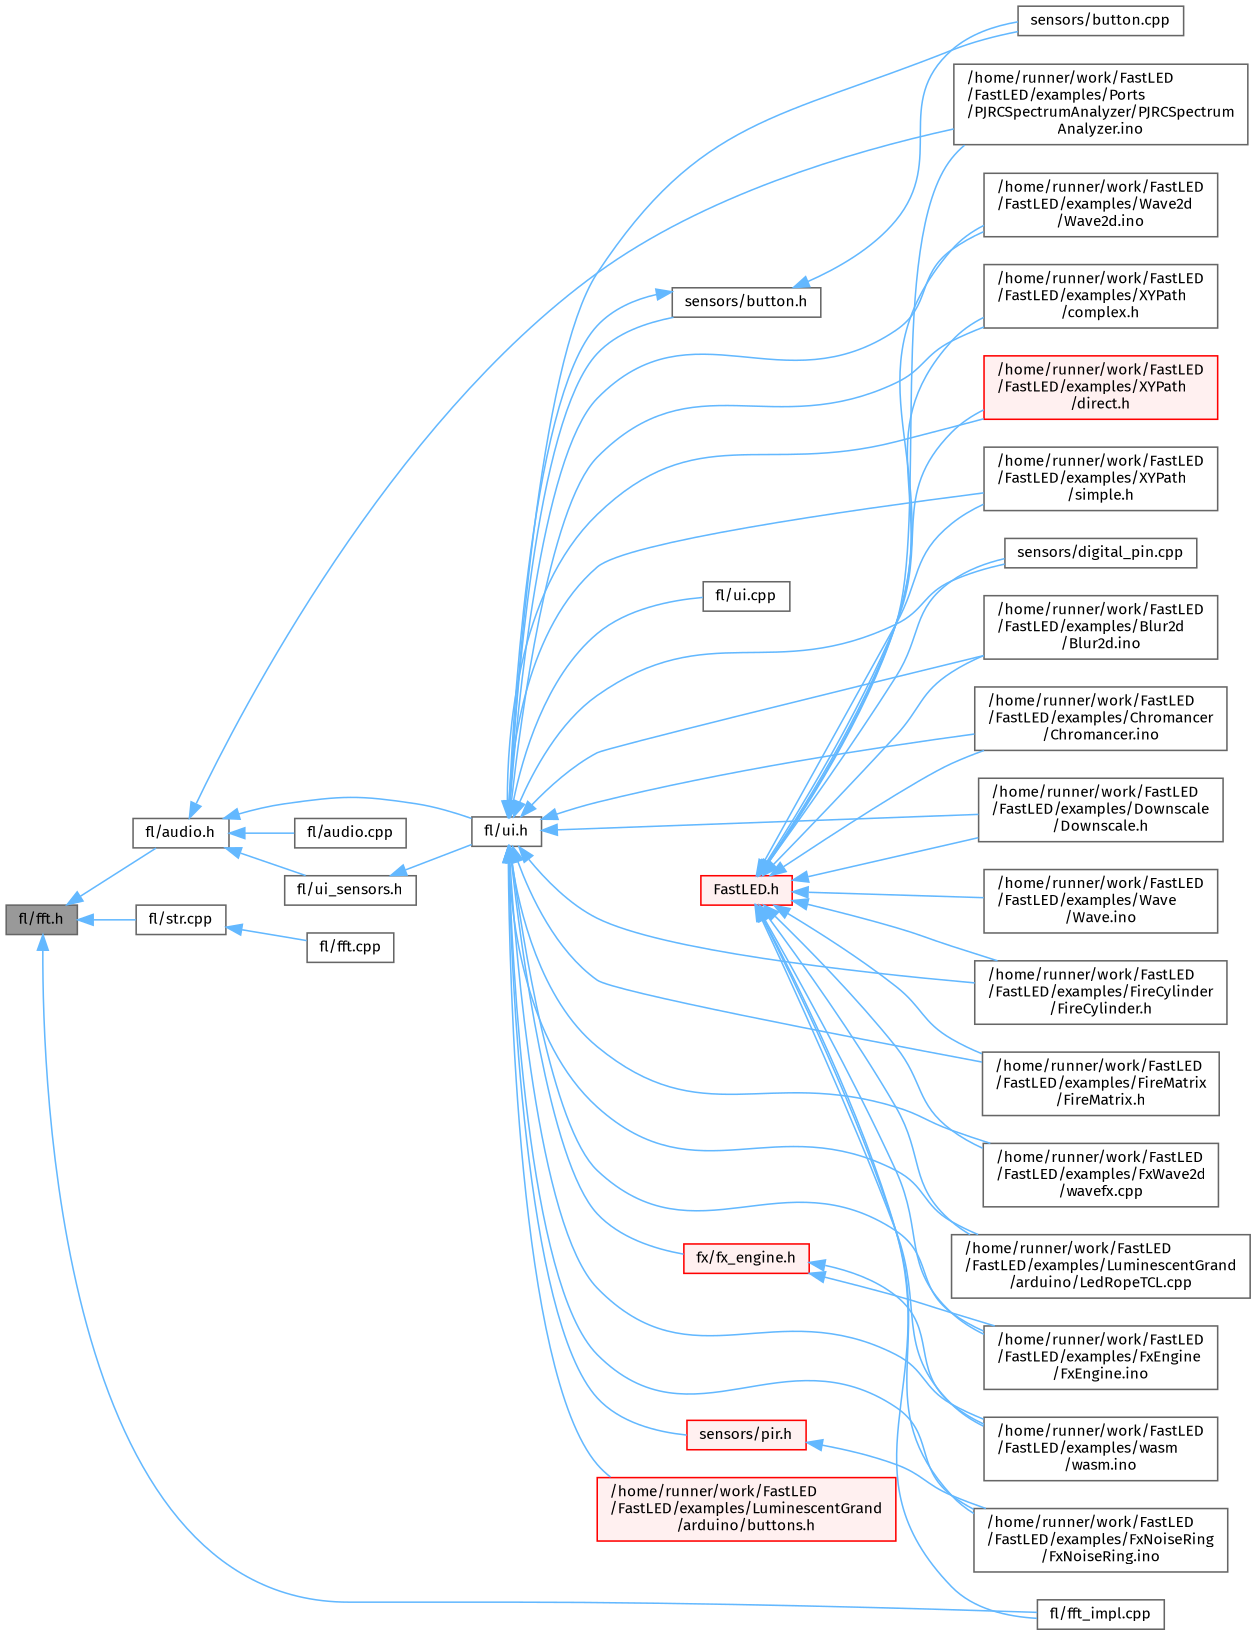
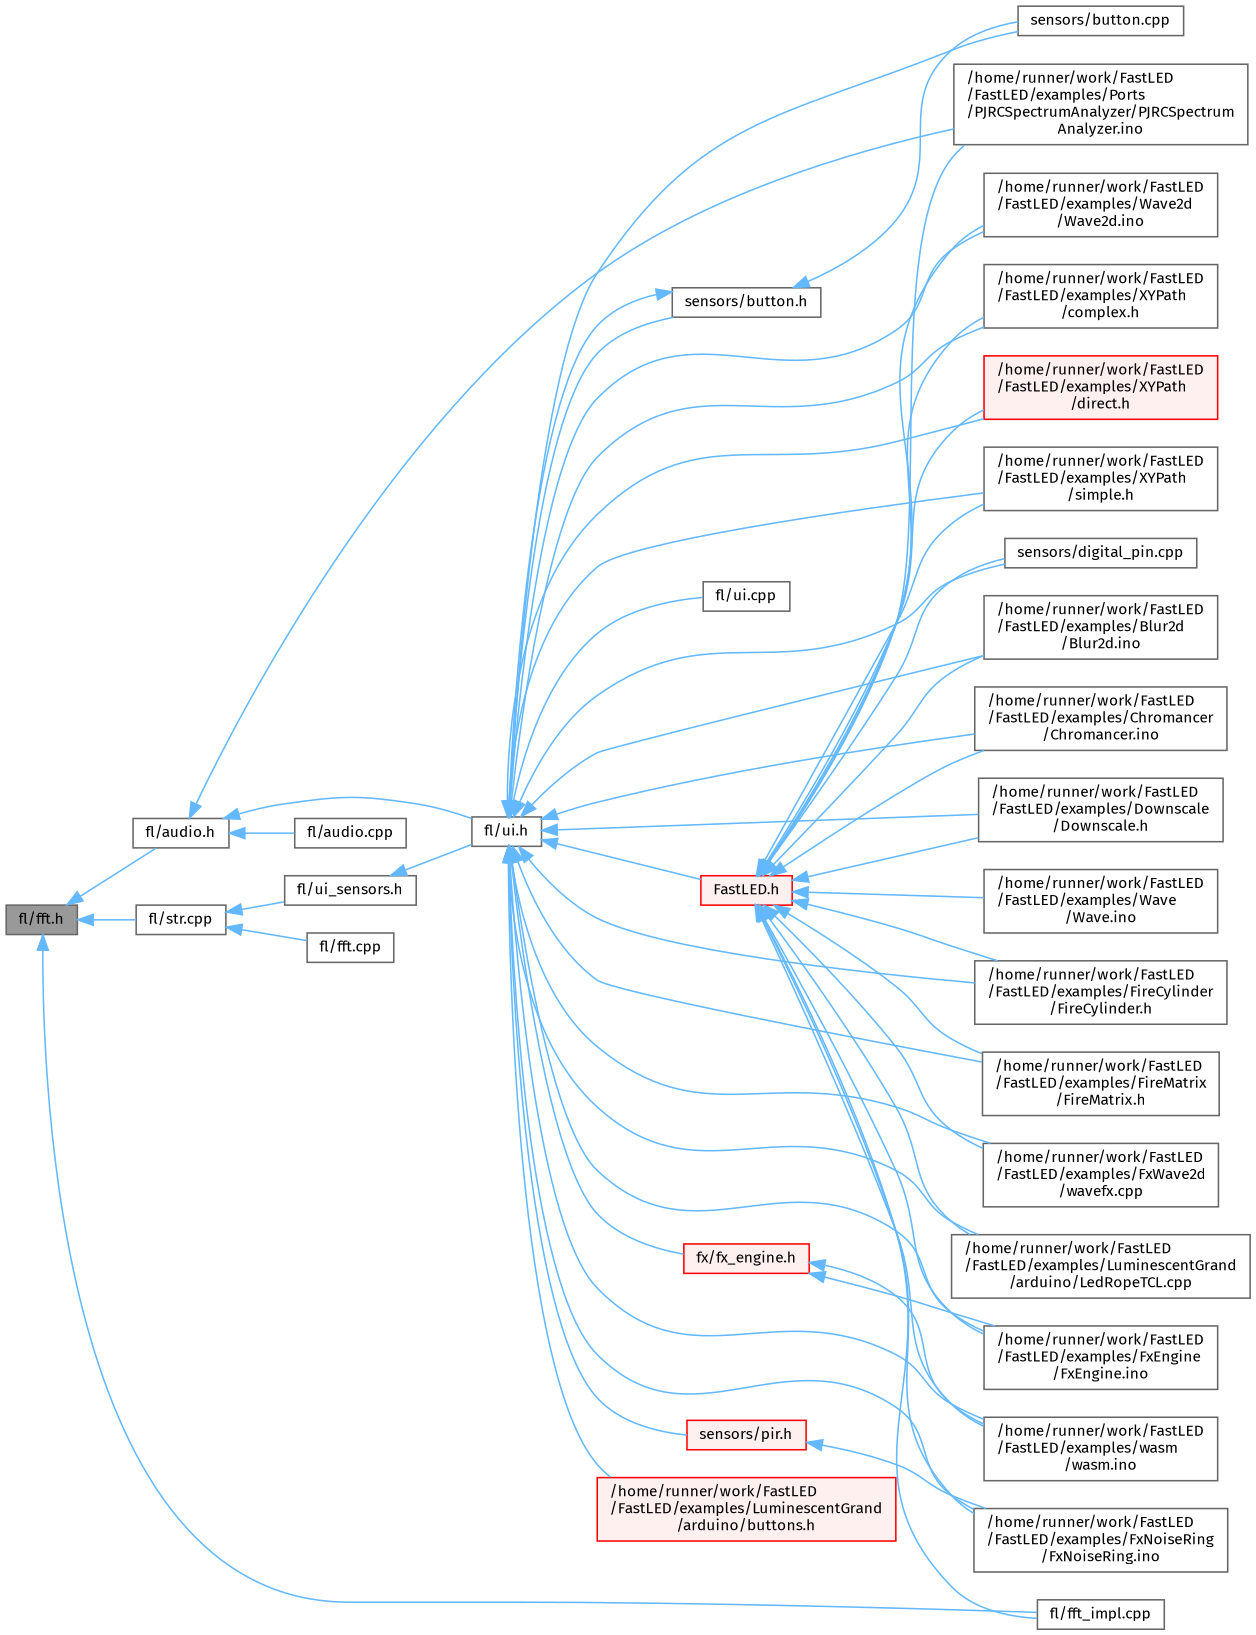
none -> (629, 862)
(273, 864) -> (263, 906)
